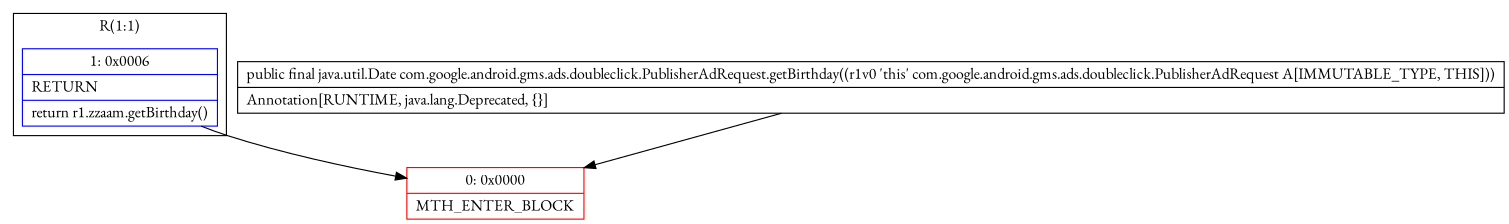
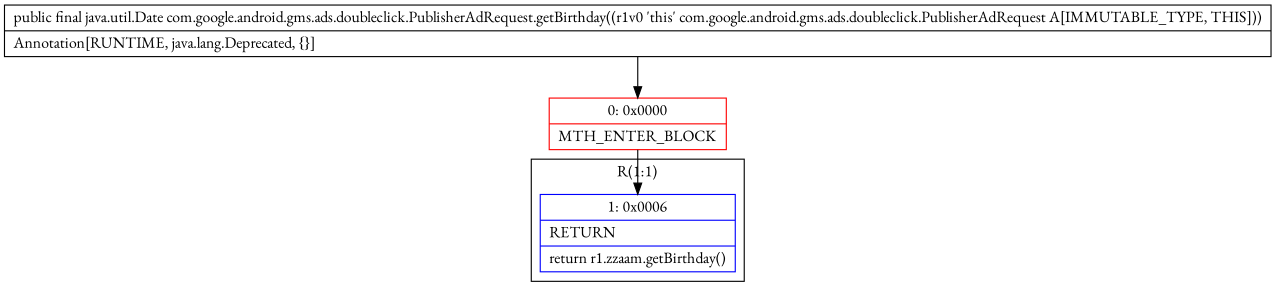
(297, 155) -> (638, 166)
